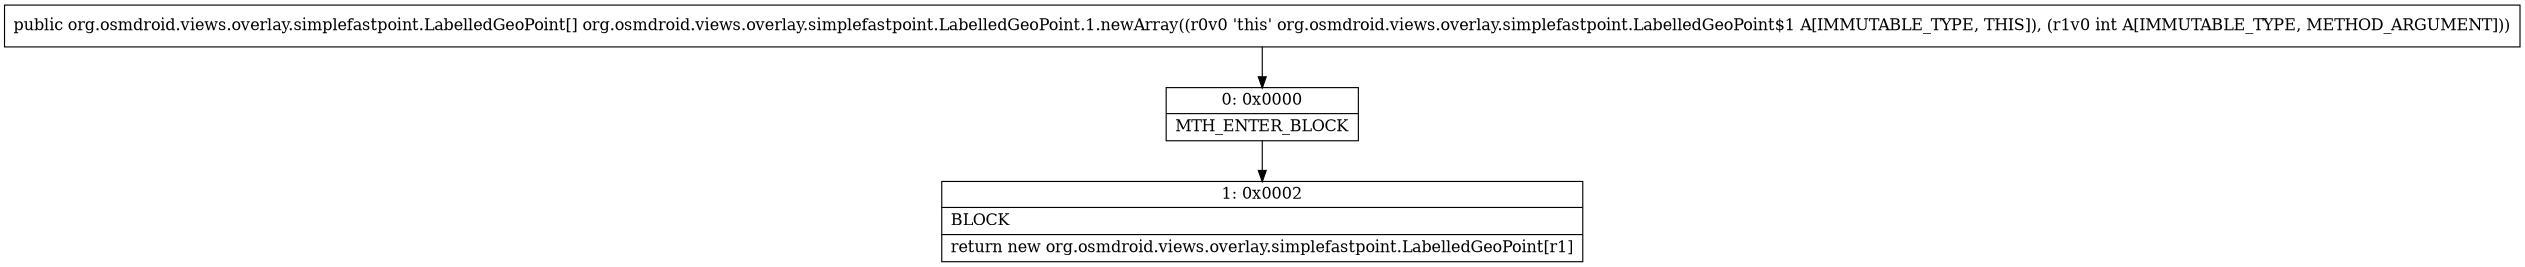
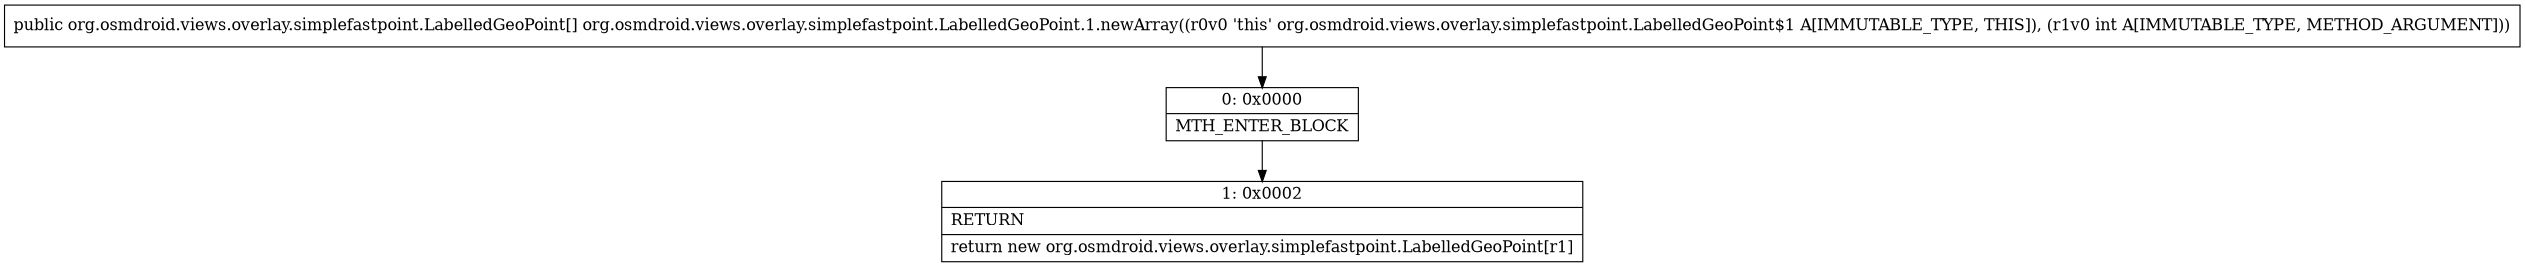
(980, 220) -> (988, 220)
